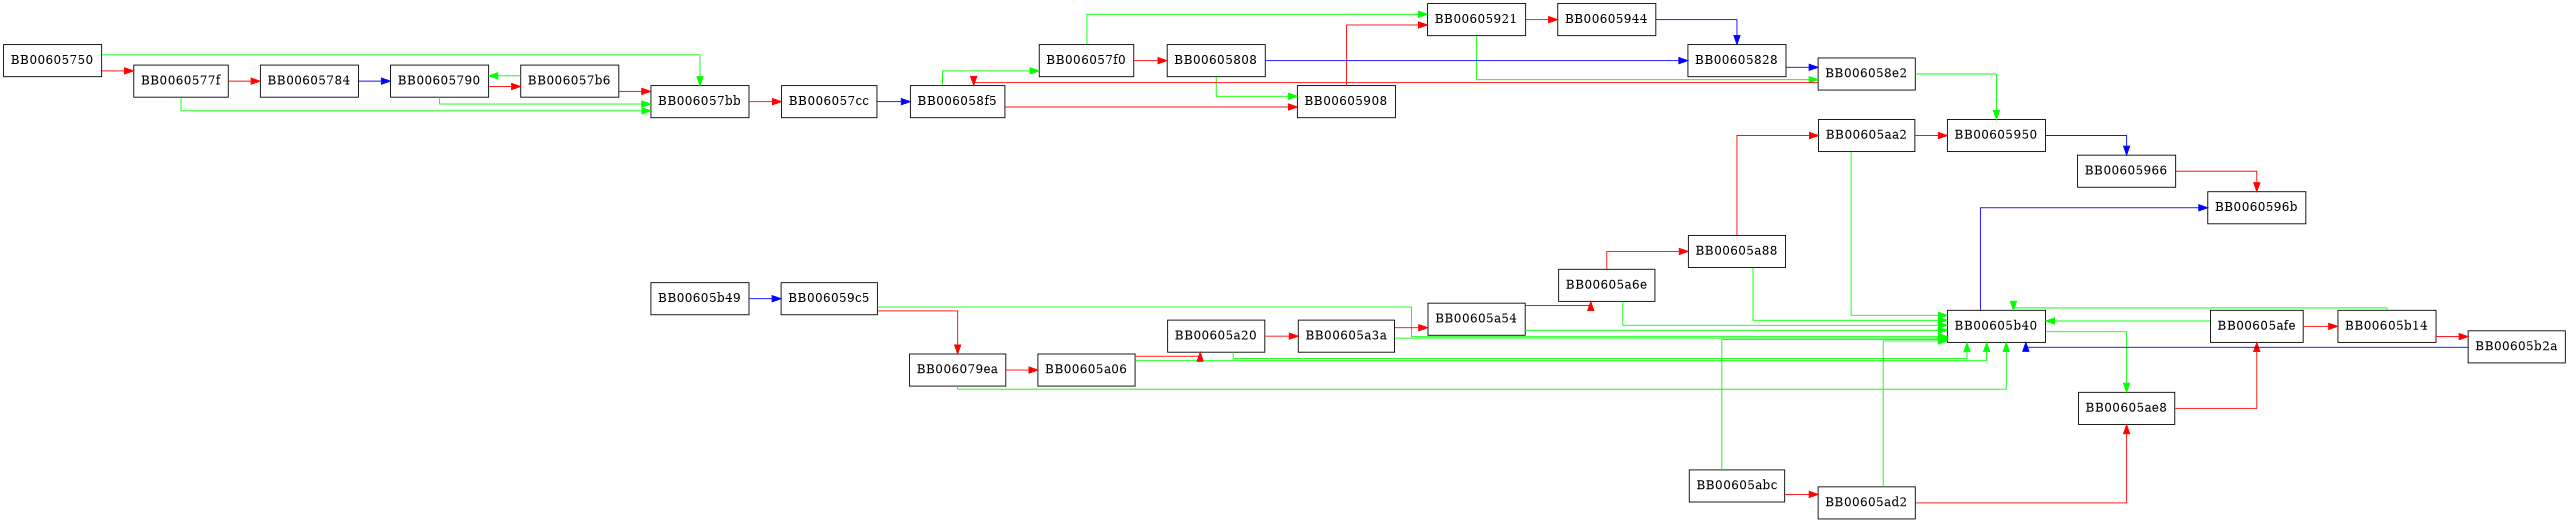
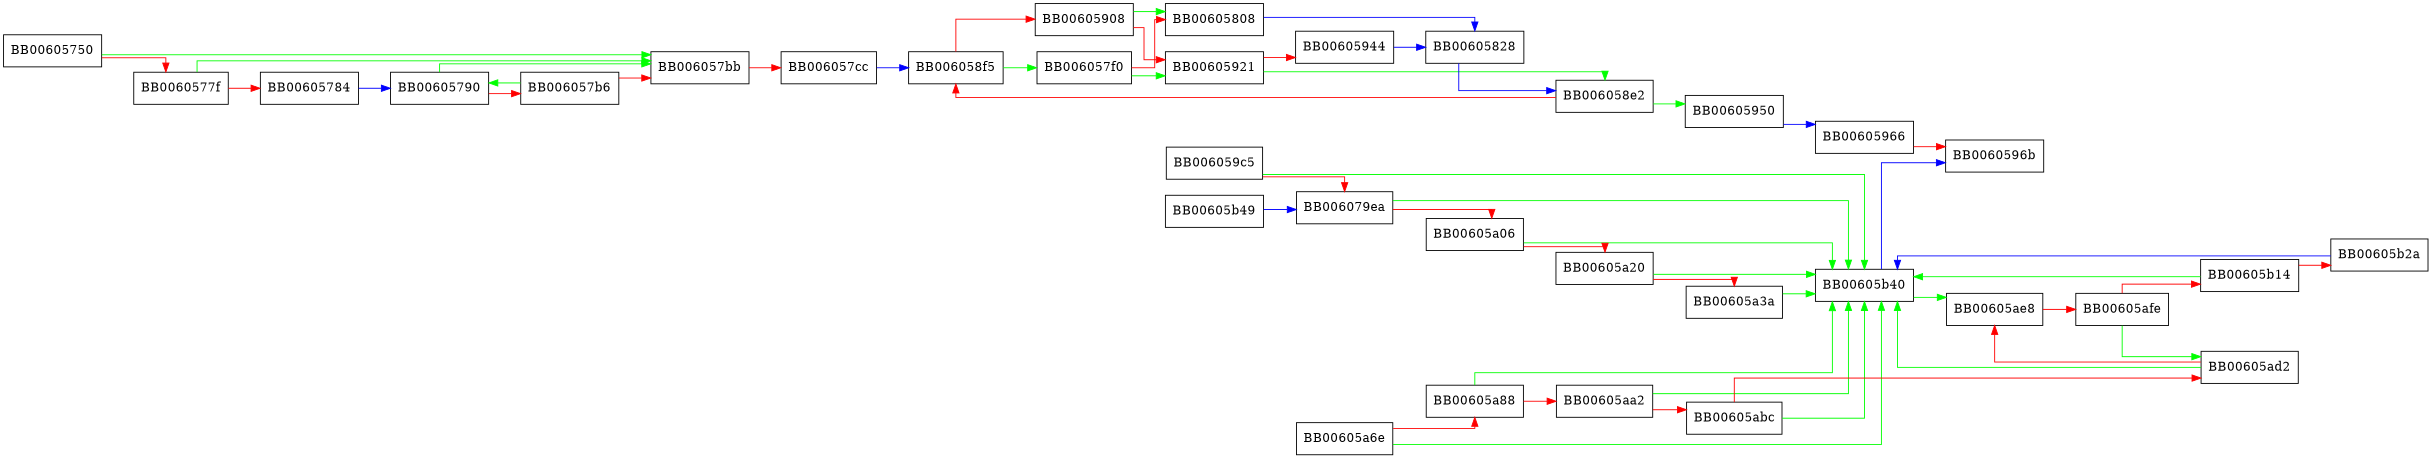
(1243, 96) -> (1145, 12)
(1927, 136) -> (1665, 410)
(761, 299) -> (1275, 210)
(1477, 319) -> none
(2132, 321) -> (2141, 357)
